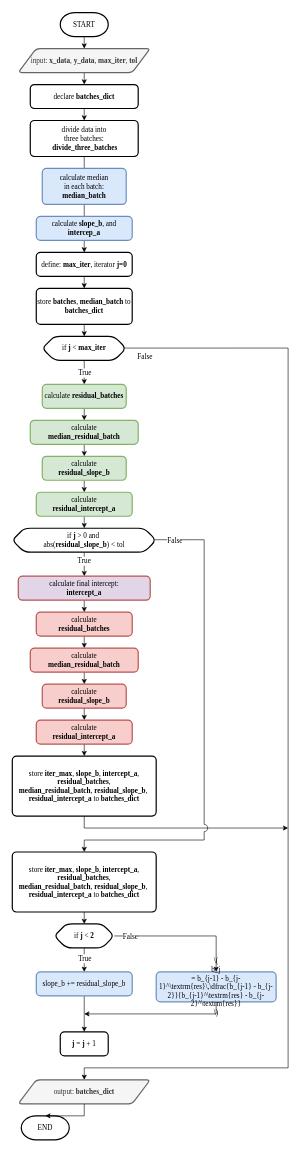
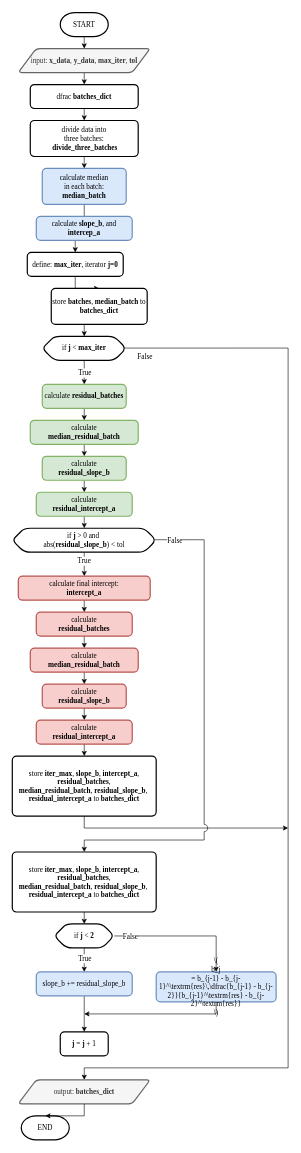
(84, 96) -> (84, 96)
(84, 164) -> (84, 162)
(84, 264) -> (75, 264)
(84, 306) -> (99, 306)
(84, 588) -> (84, 588)
